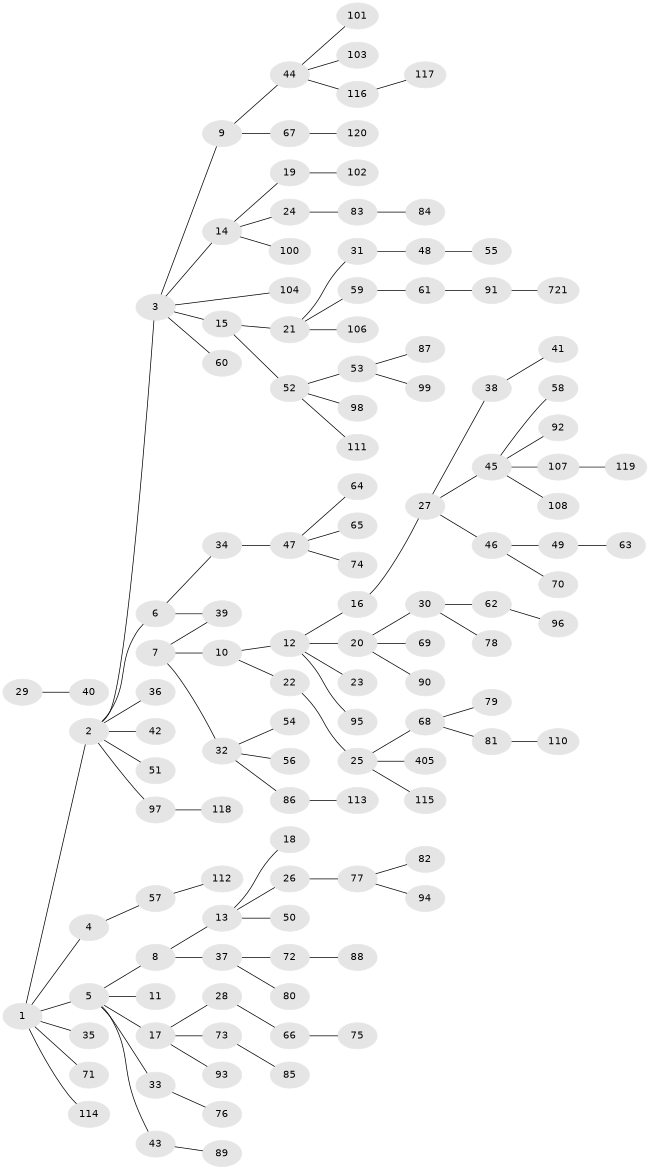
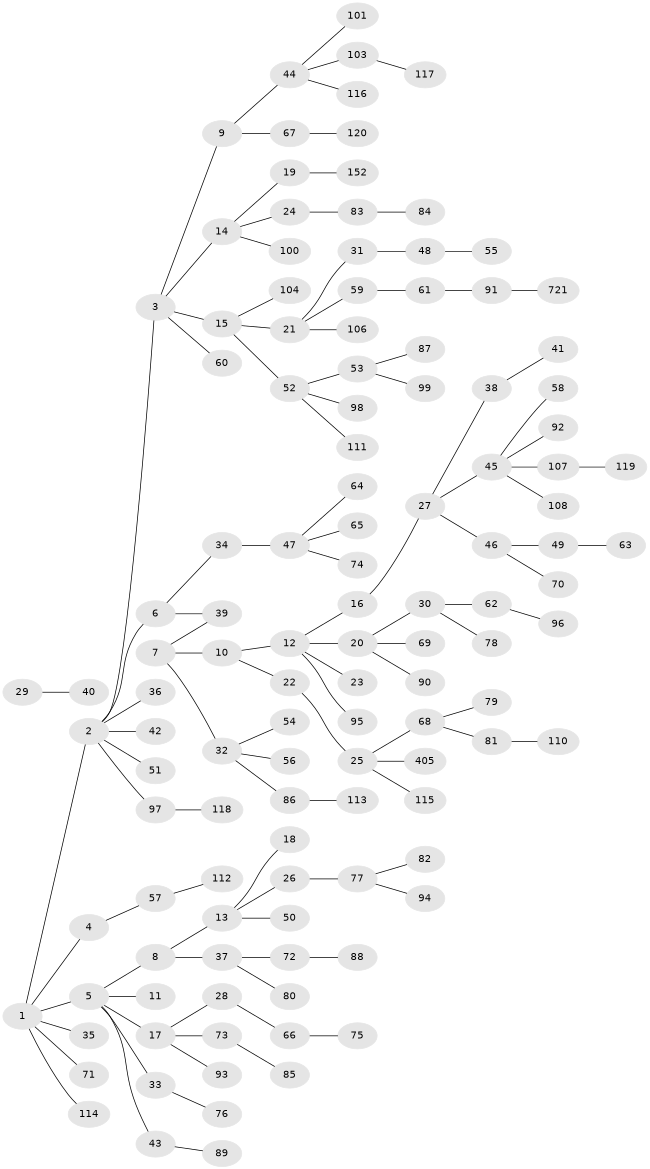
(391, 85) -> (391, 65)
(358, 173) -> (358, 173)
(222, 299) -> (256, 307)
